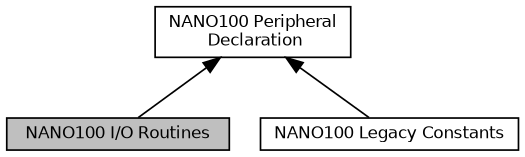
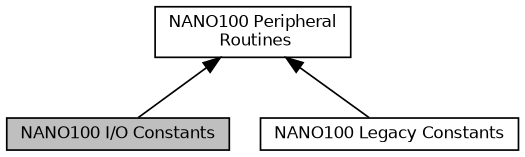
(253, 32) -> (253, 32)
(118, 134) -> (118, 134)
